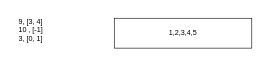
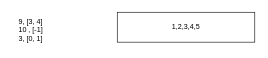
(183, 33) -> (186, 27)
